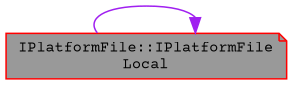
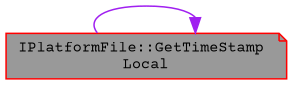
(146, 56) -> (146, 56)
